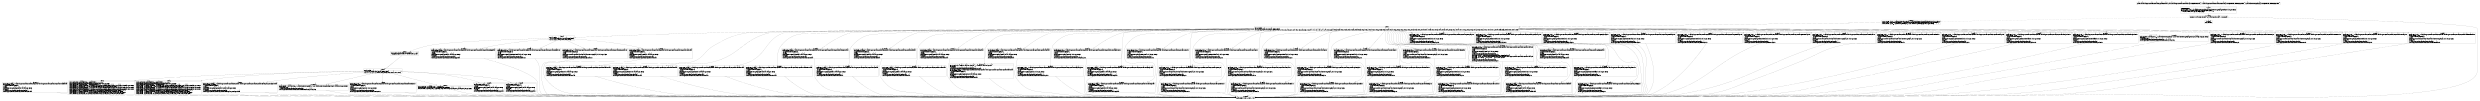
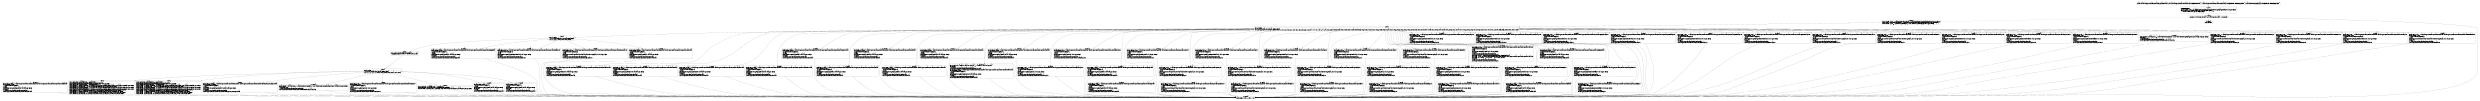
(2351, 37) -> (2353, 37)
